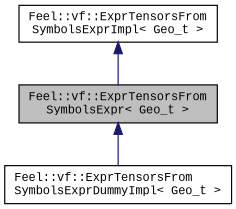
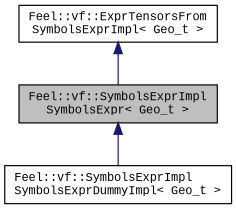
(118, 104) -> (118, 104)
(118, 185) -> (118, 185)
